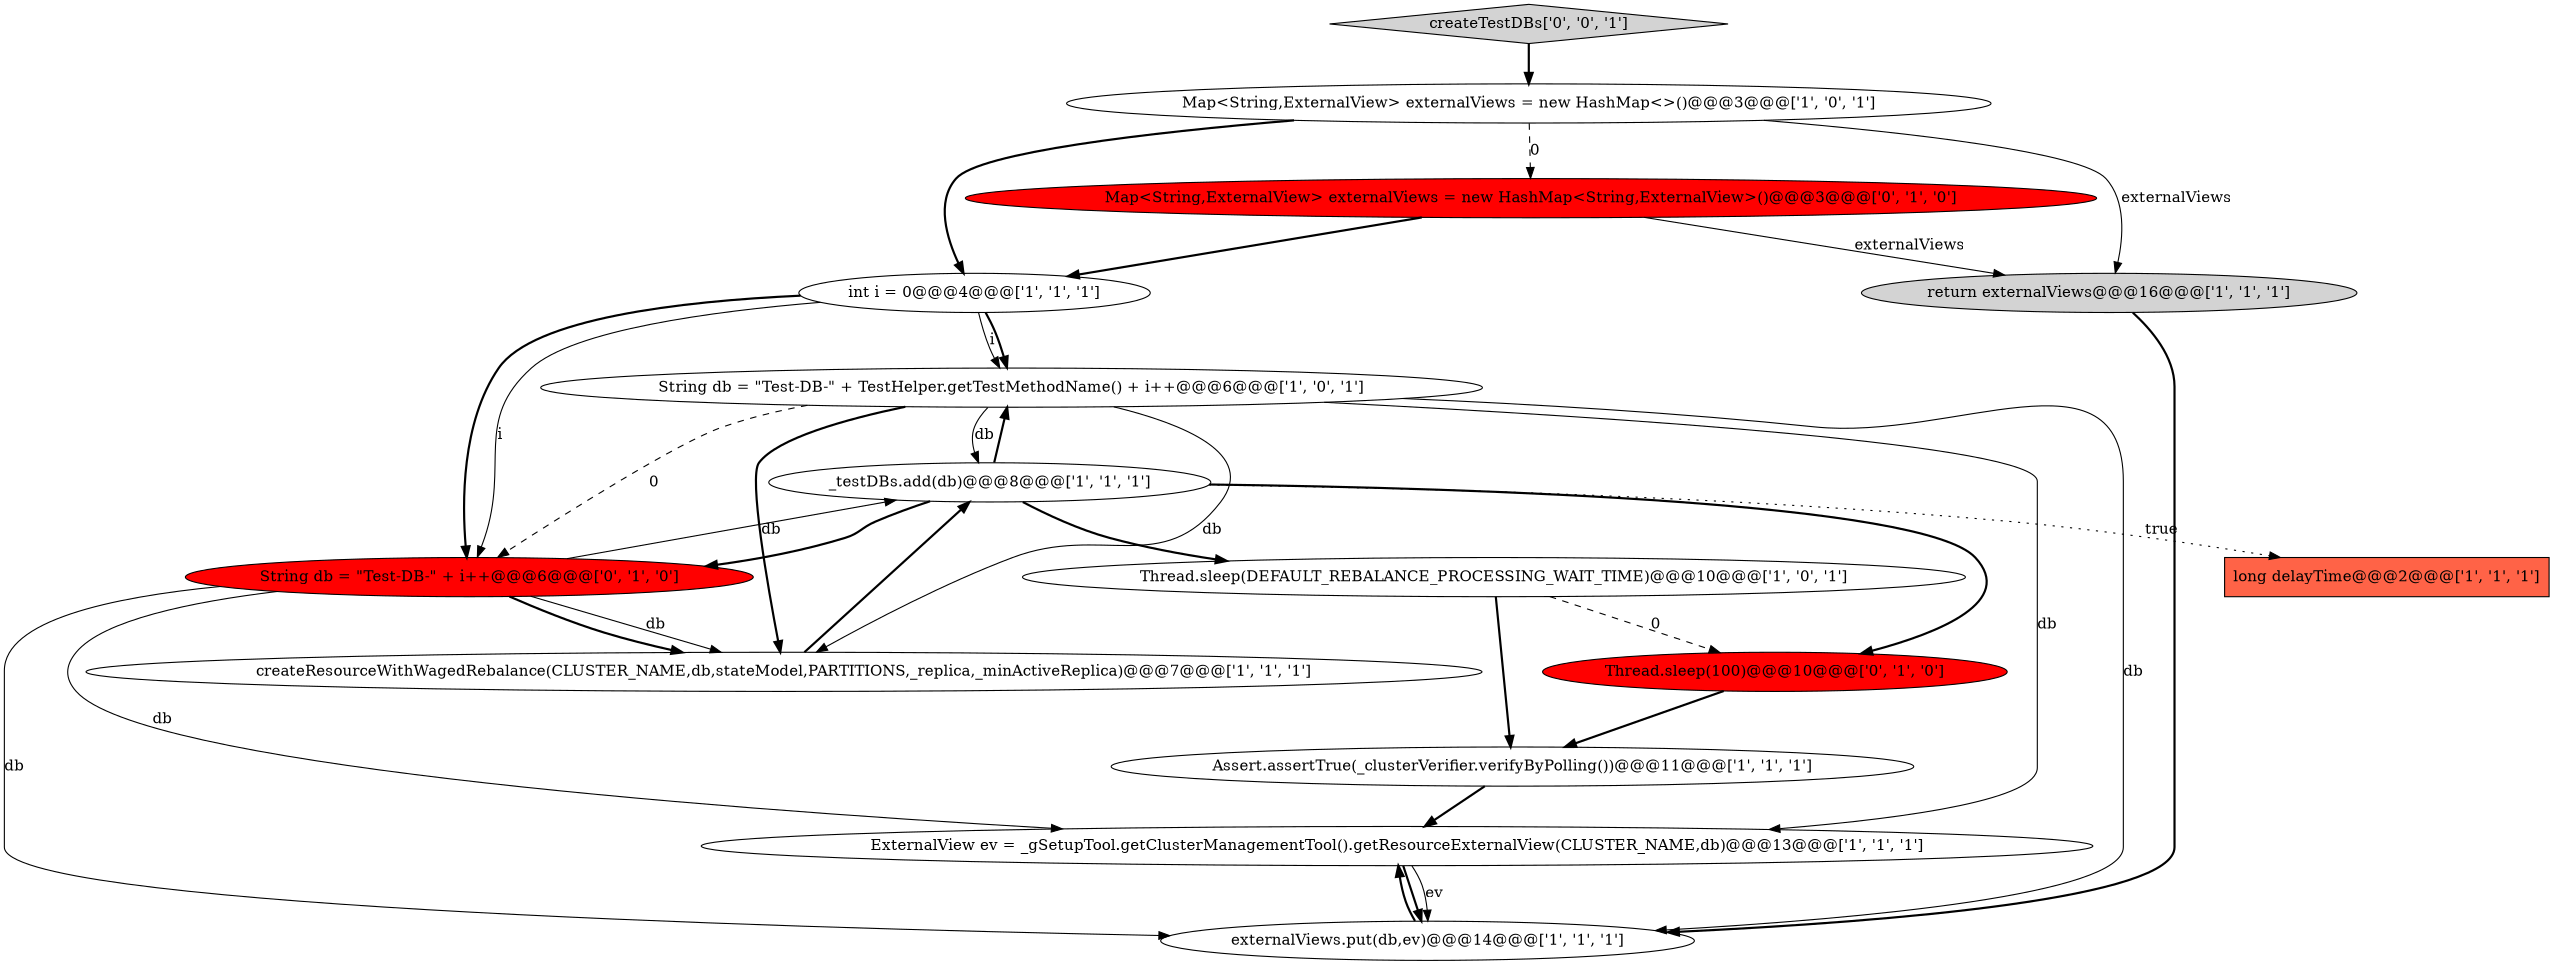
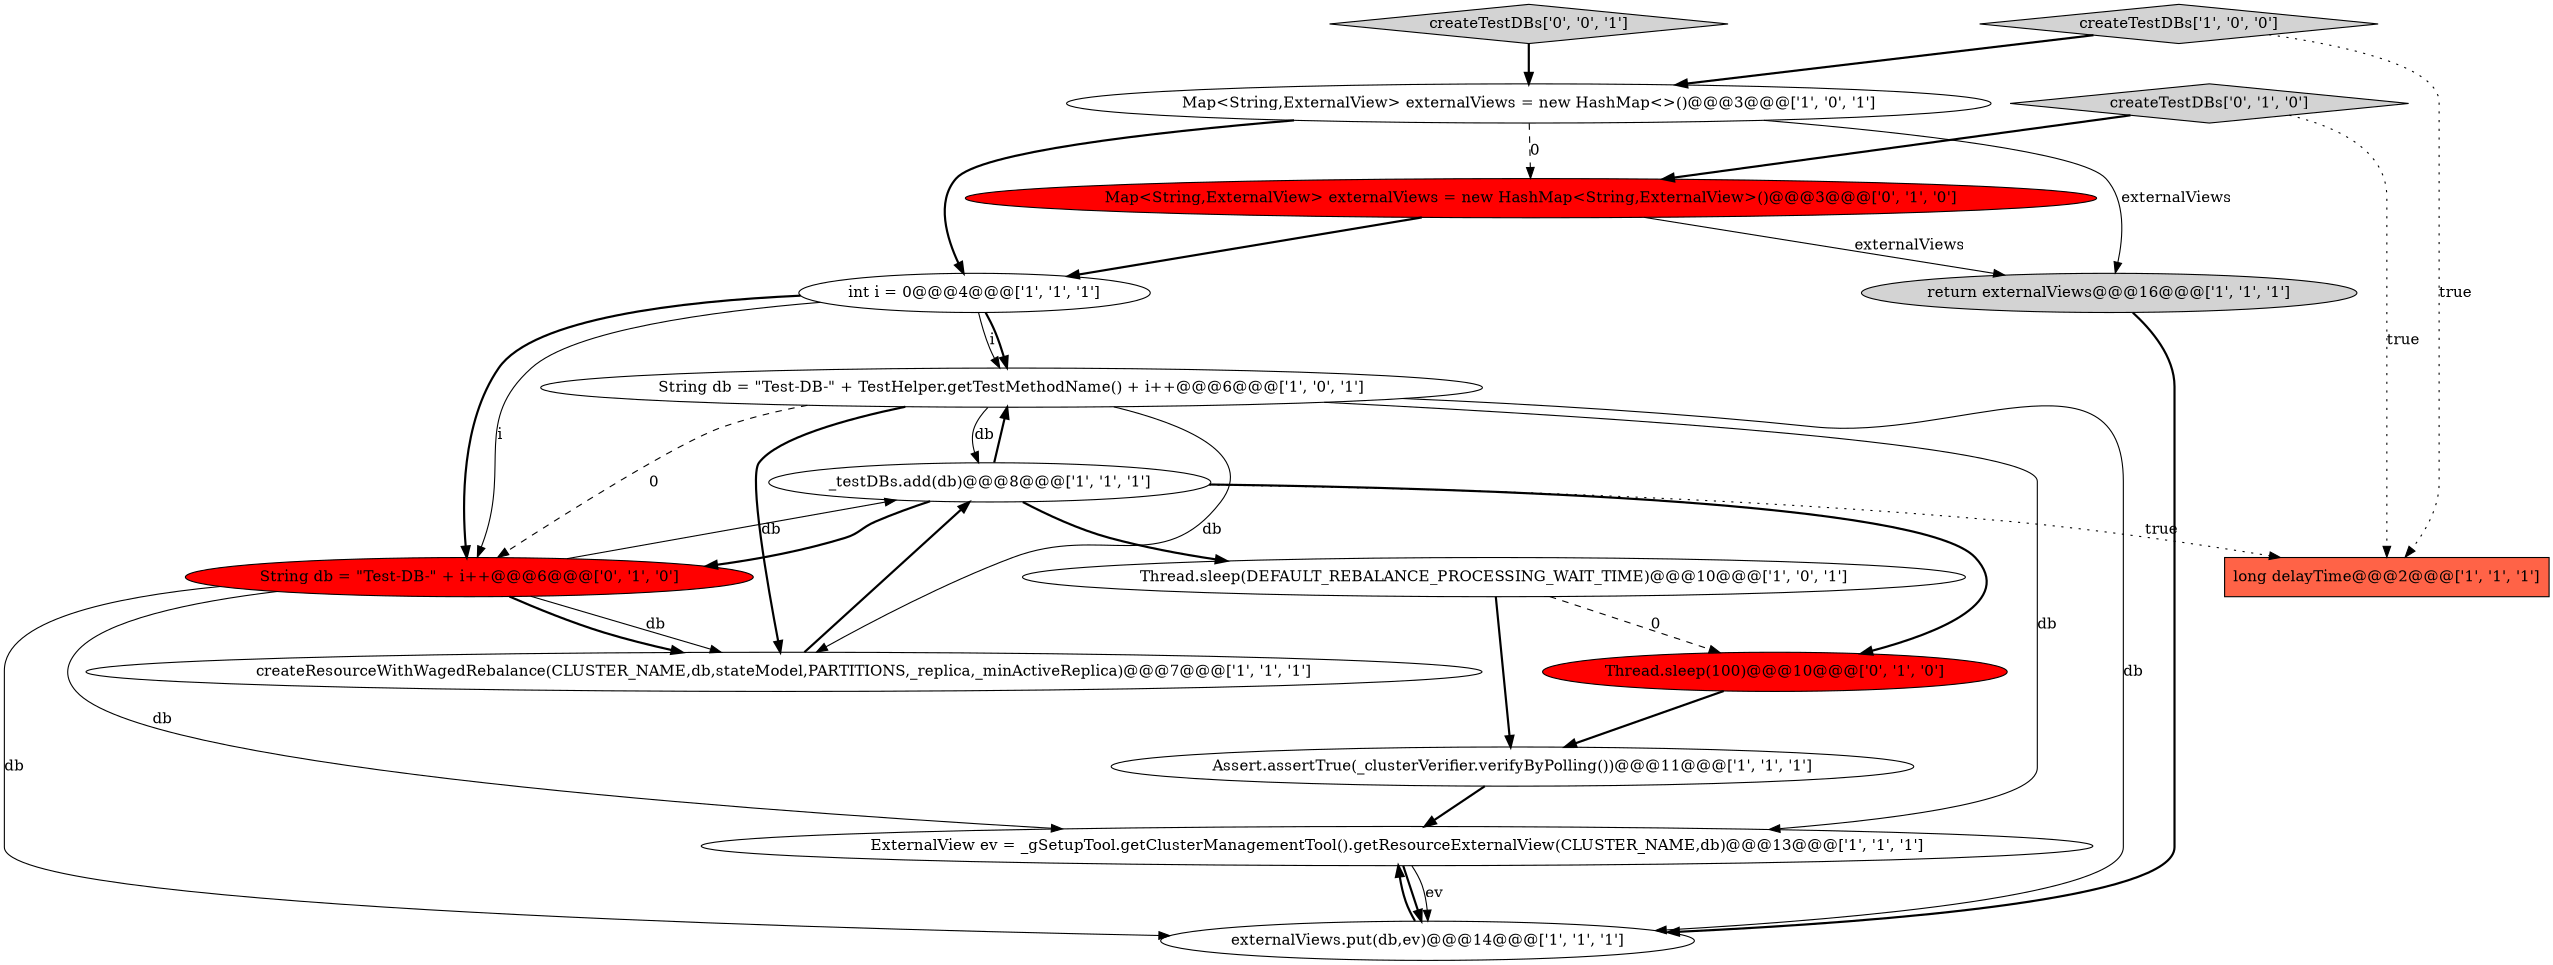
none -> (2179, 24)
none -> (2209, 103)
